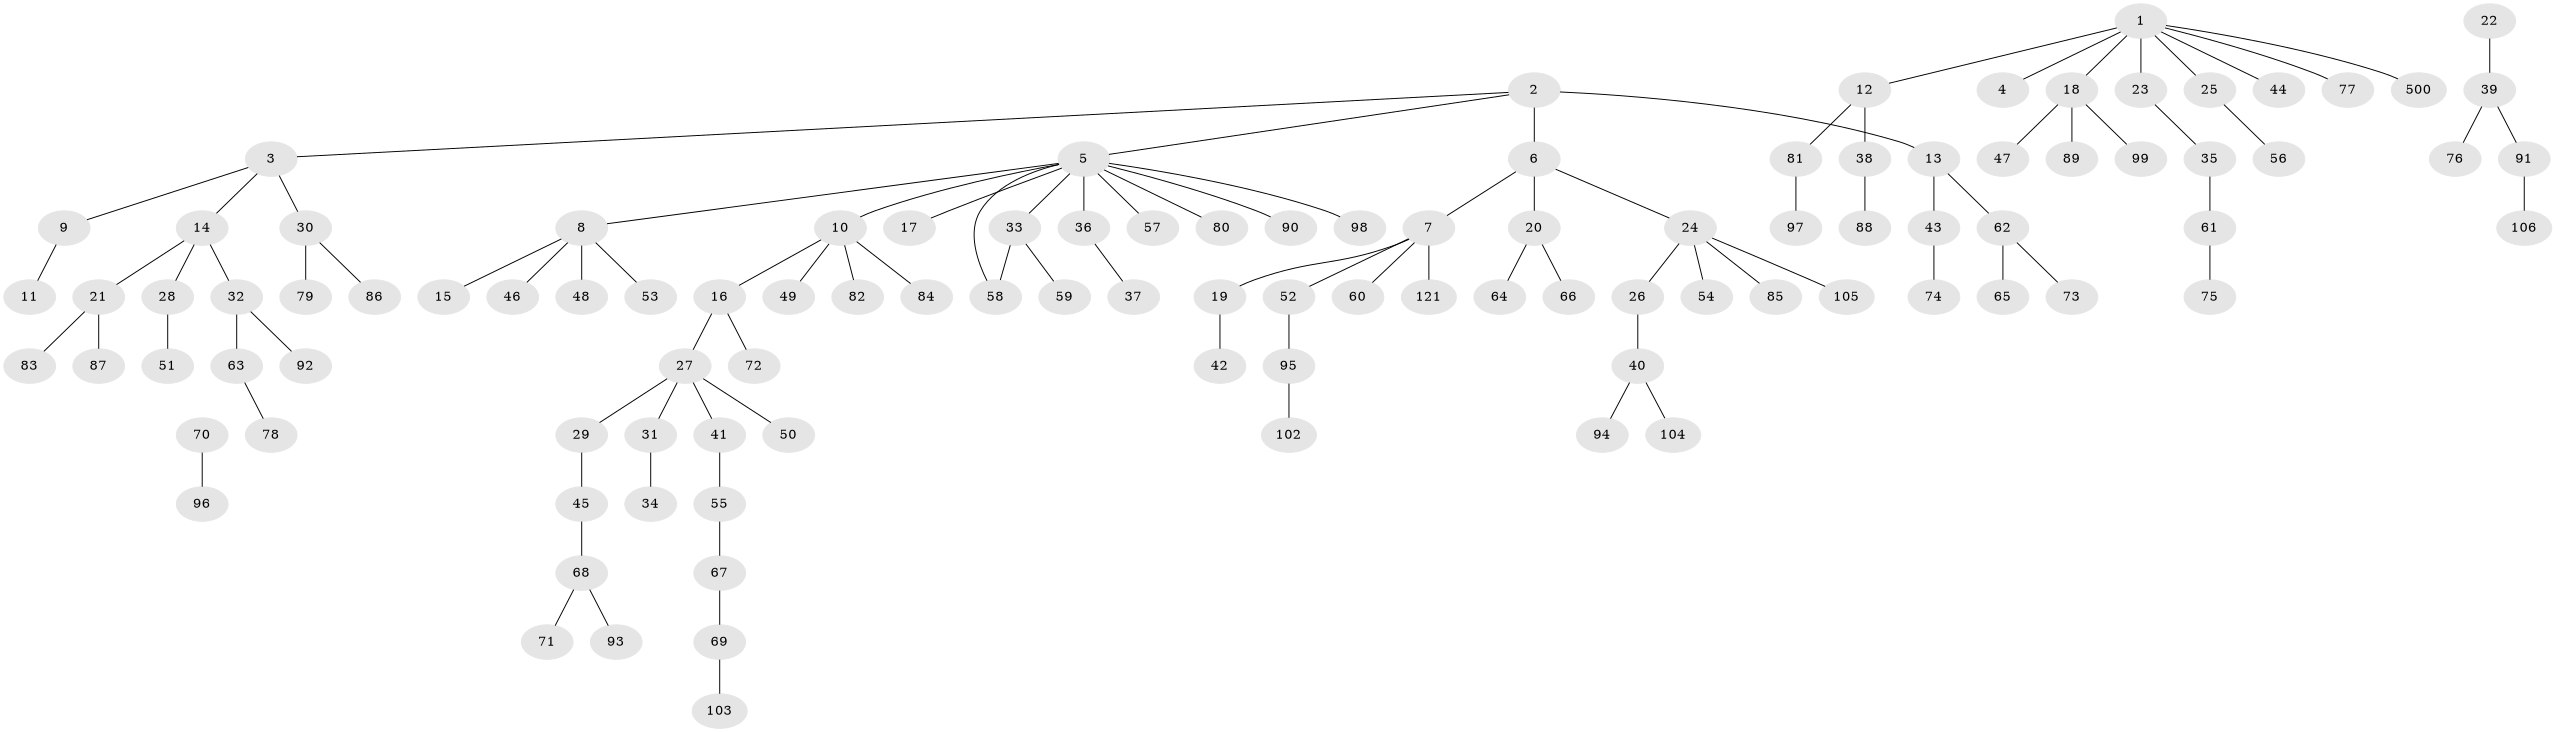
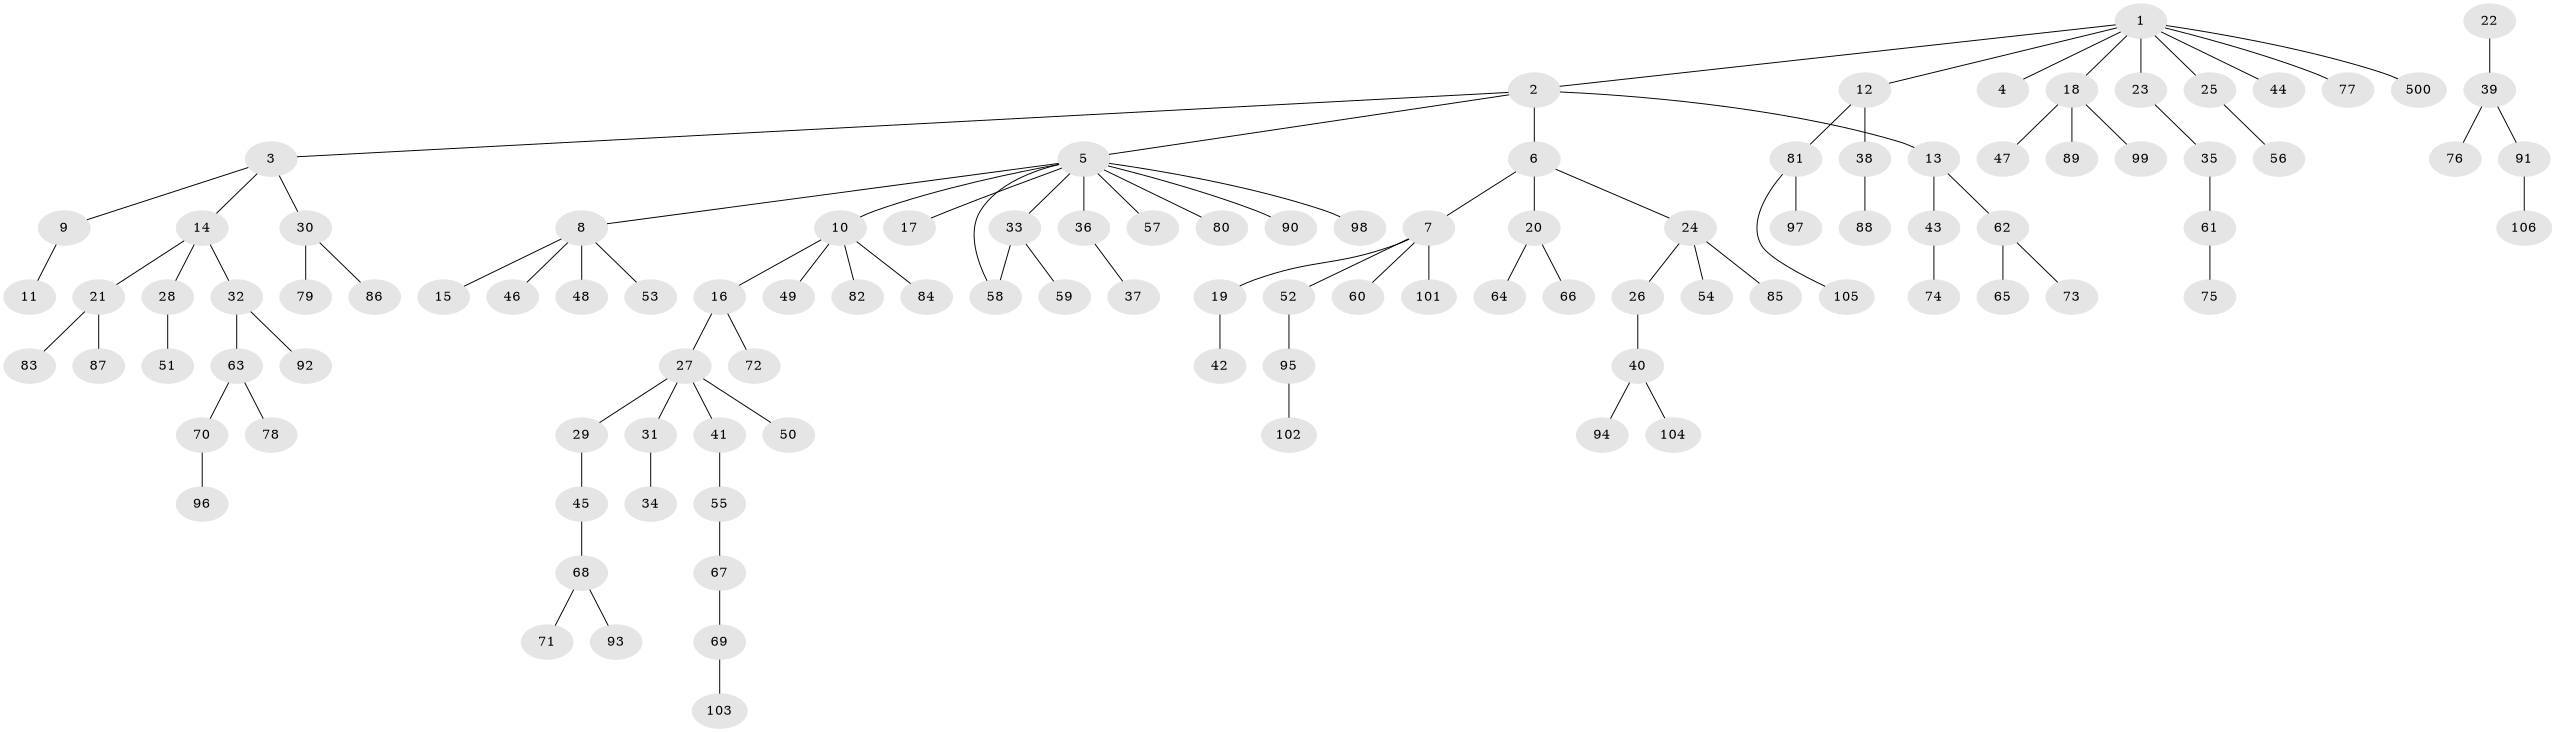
none -> (1838, 56)
(1769, 262) -> (1761, 244)
(1429, 297) -> (1429, 297)
none -> (219, 401)
